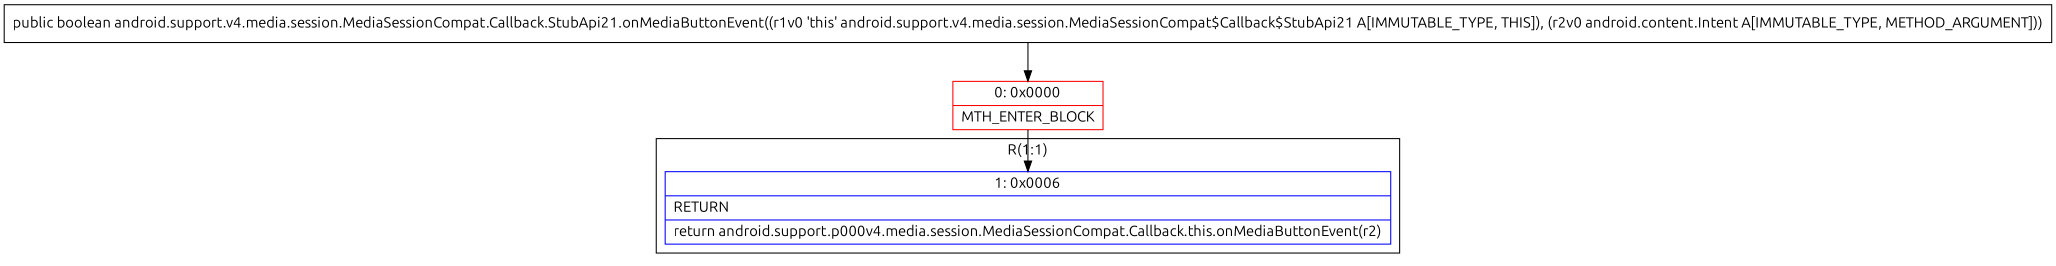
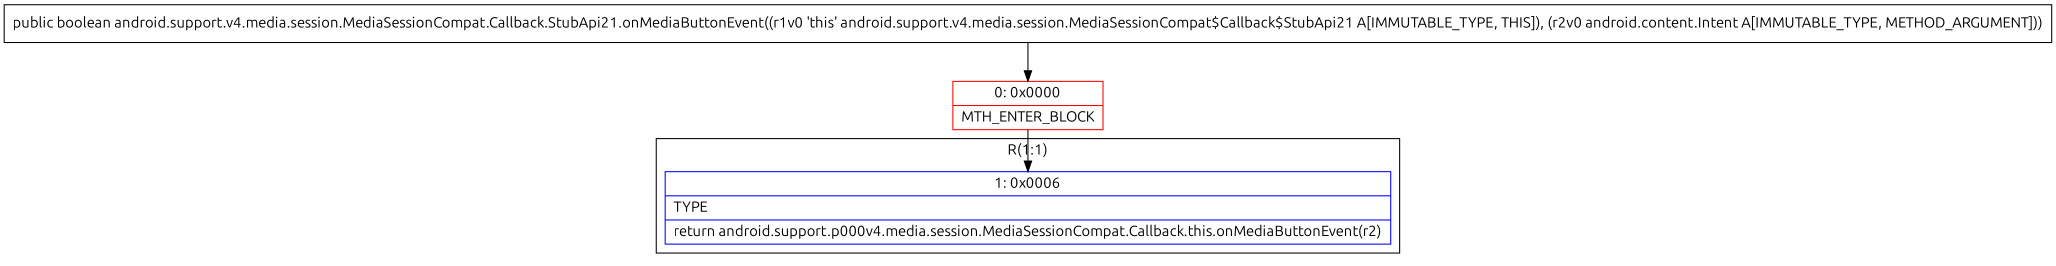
(701, 207) -> (691, 207)
